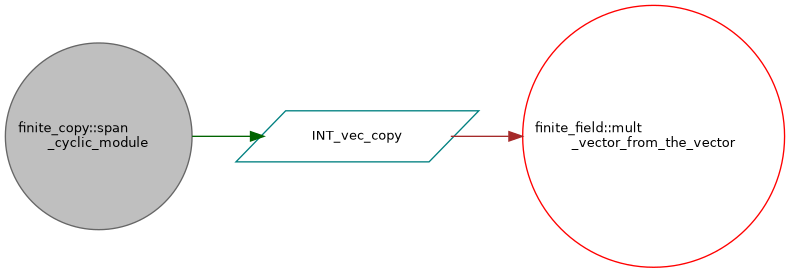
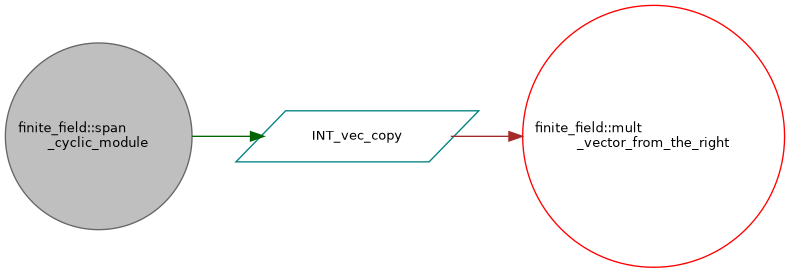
(99, 136) -> (99, 136)
(654, 136) -> (654, 136)
